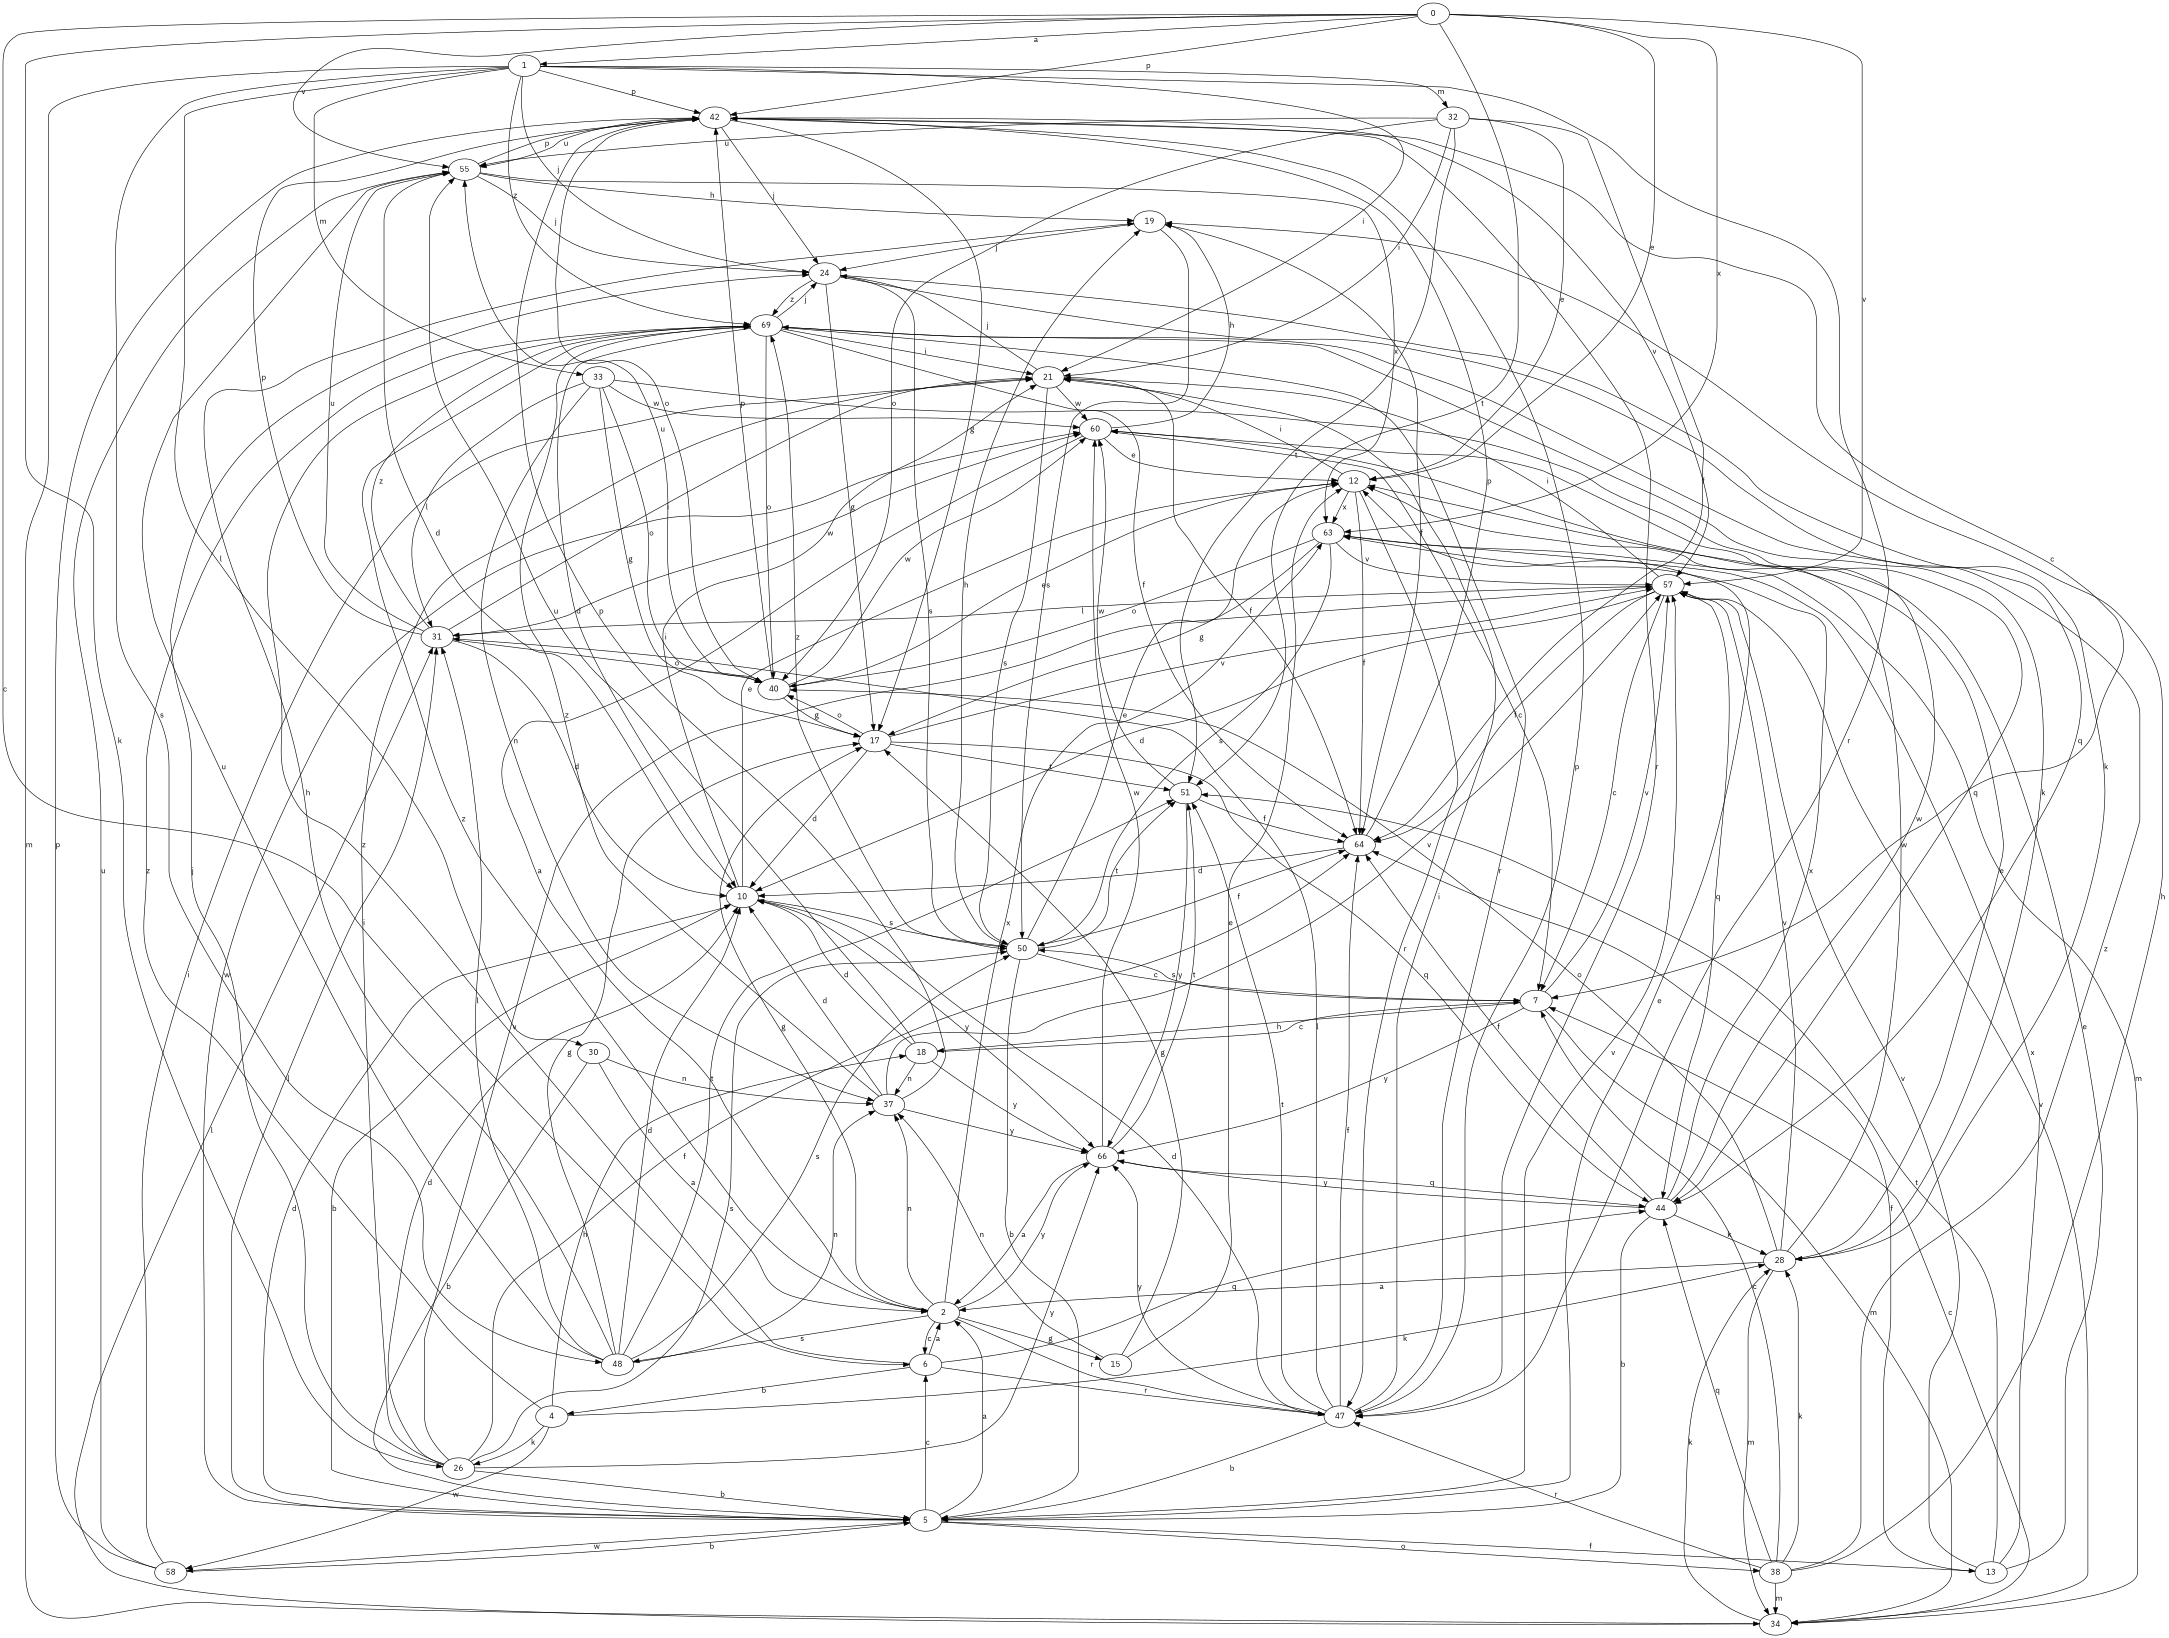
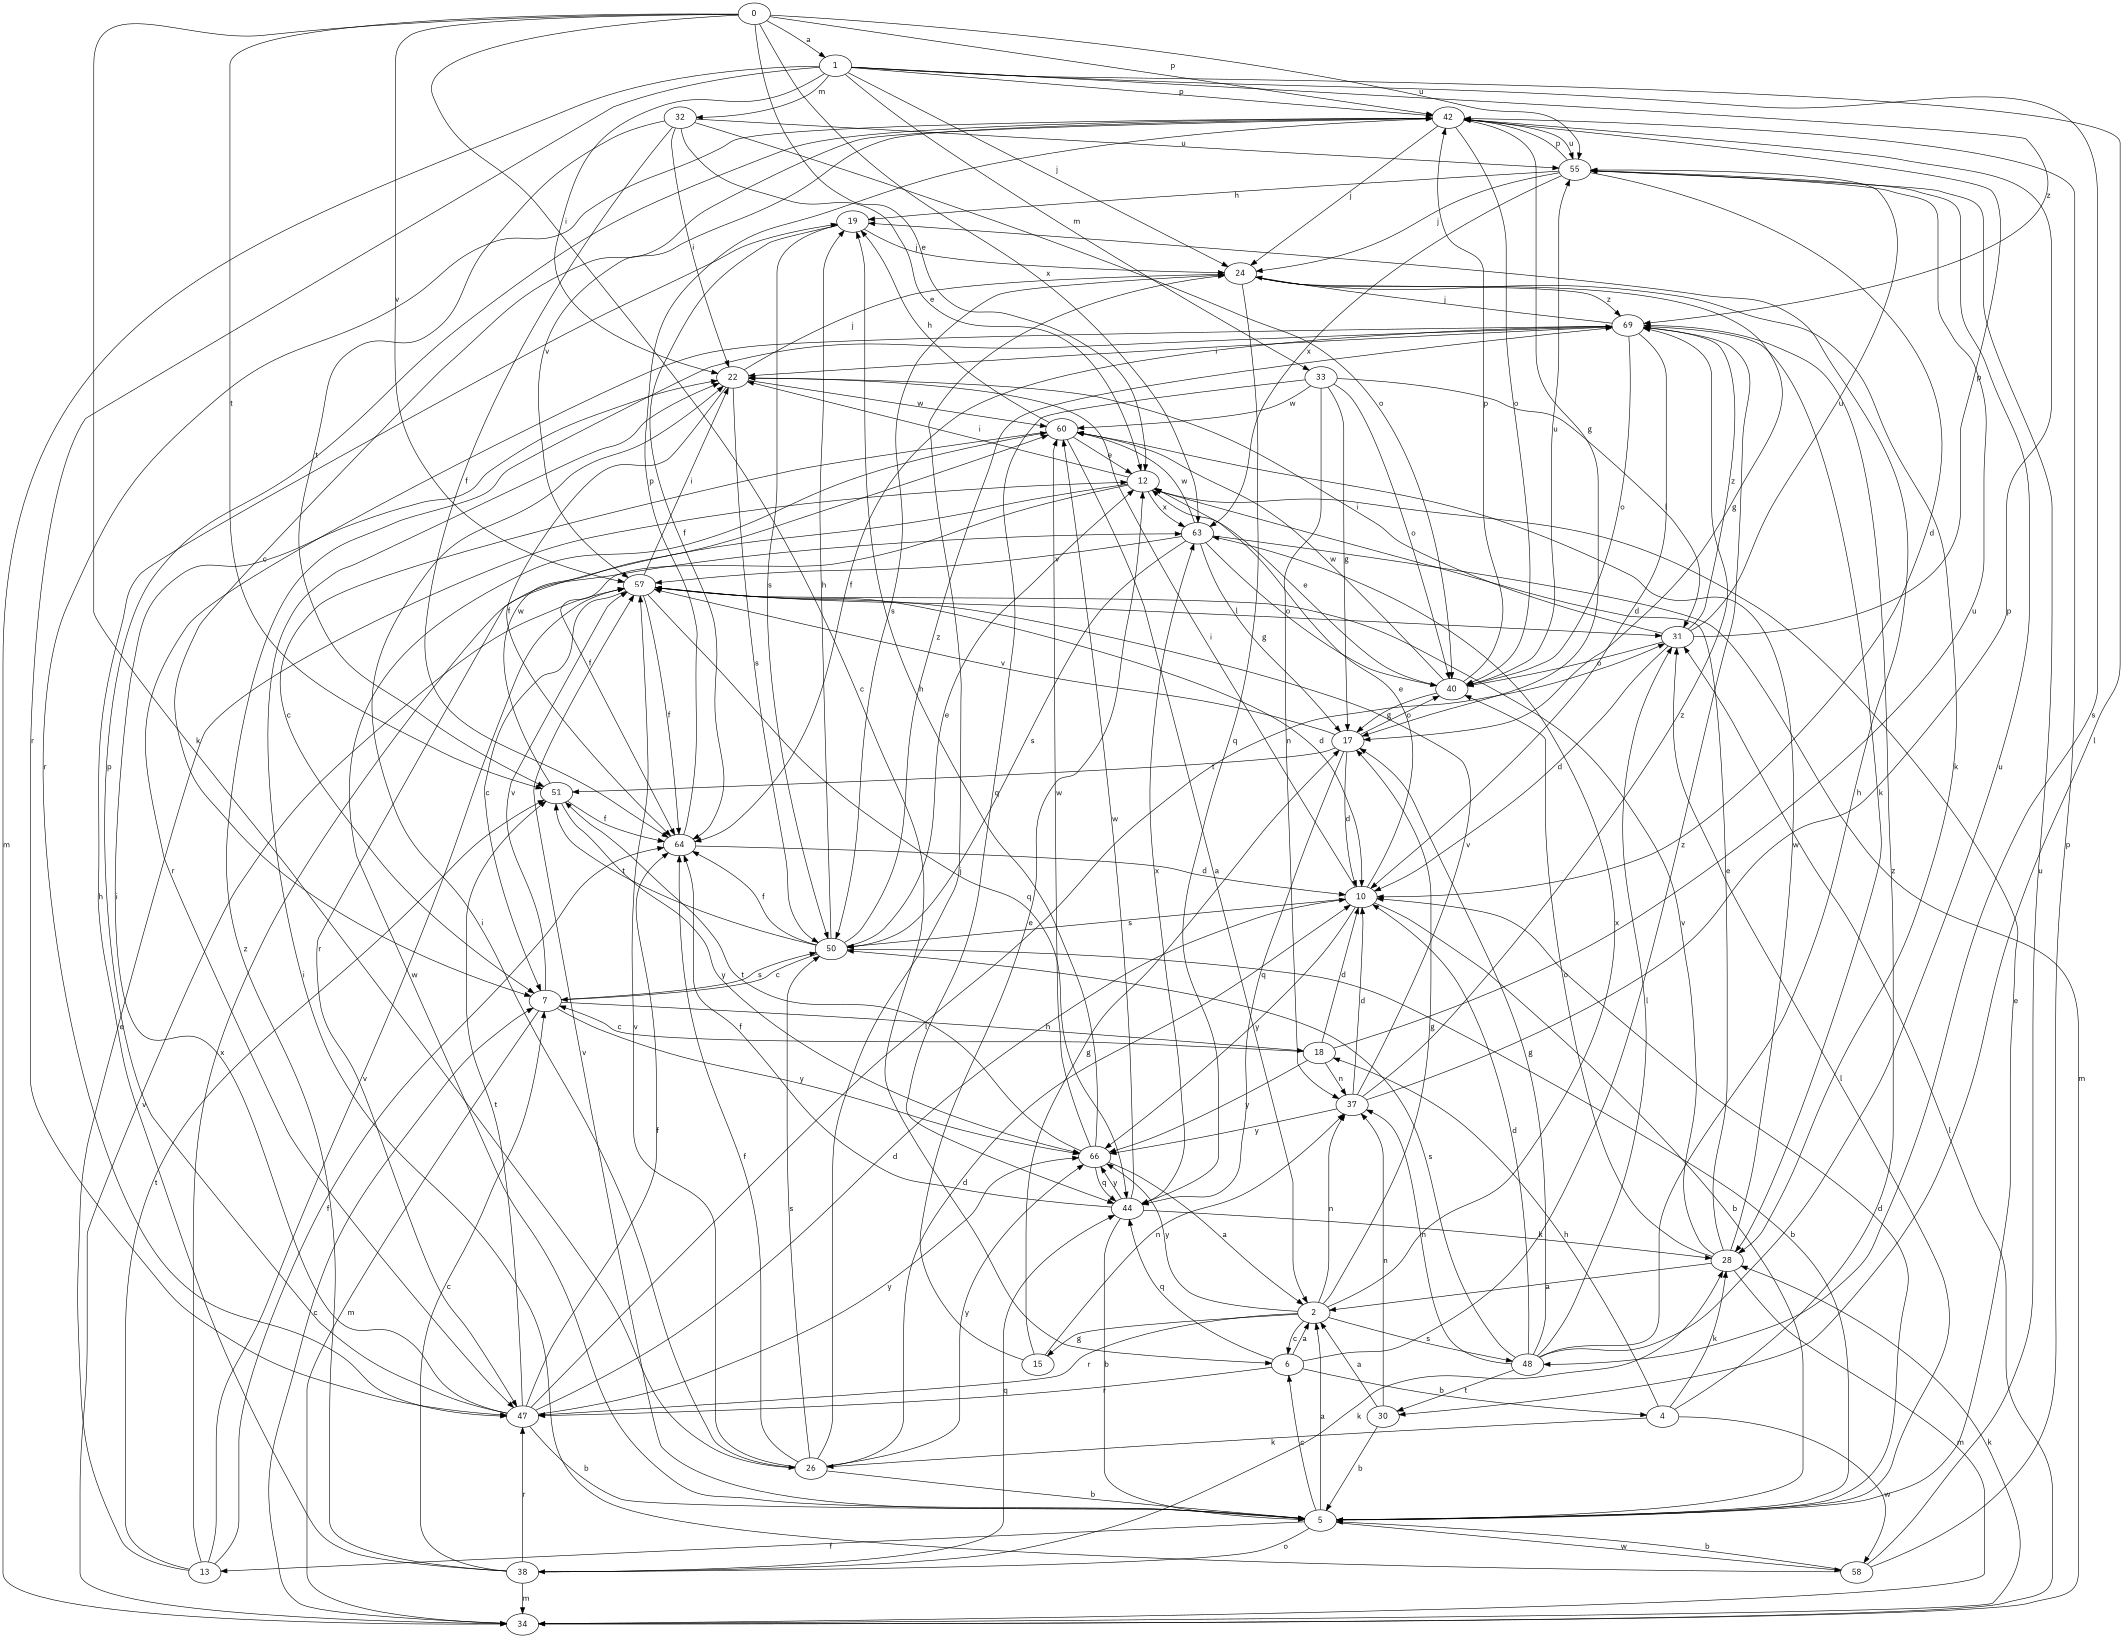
(304, 92) -> (1422, 92)
(1048, 377) -> (733, 377)
(751, 550) -> (1153, 462)
none -> (924, 709)
(444, 785) -> none
(776, 972) -> (1458, 1390)
